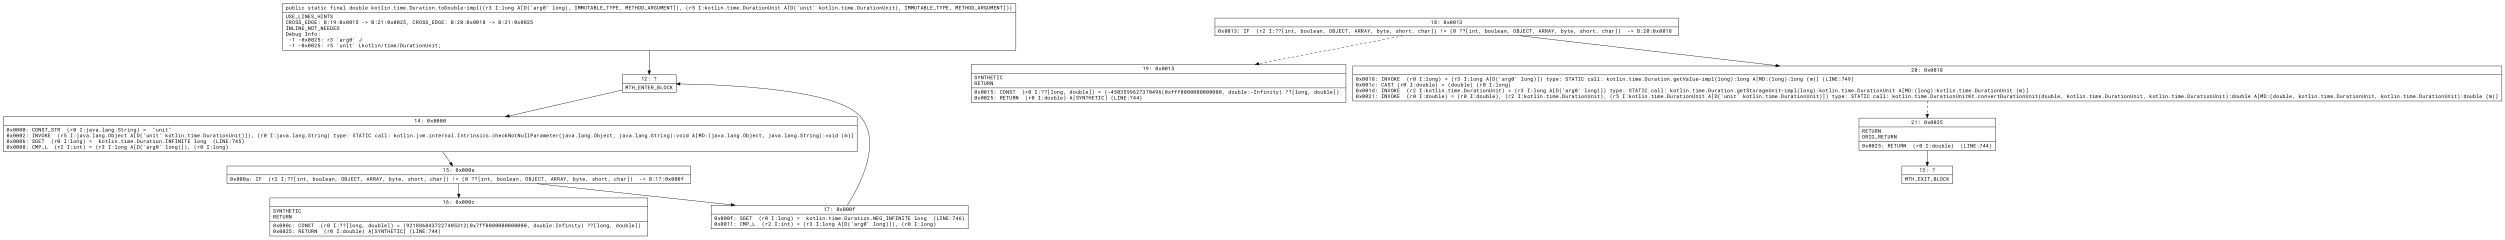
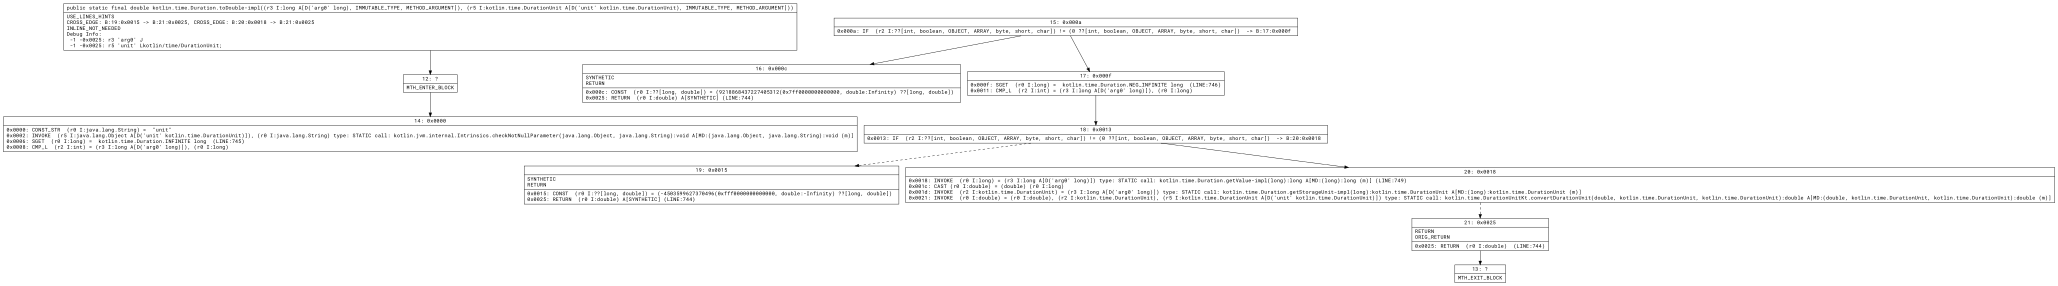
(820, 98) -> (1096, 108)
(447, 157) -> none
